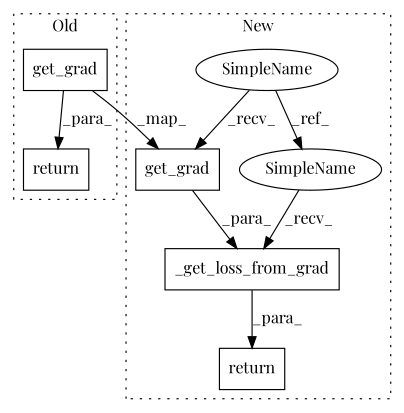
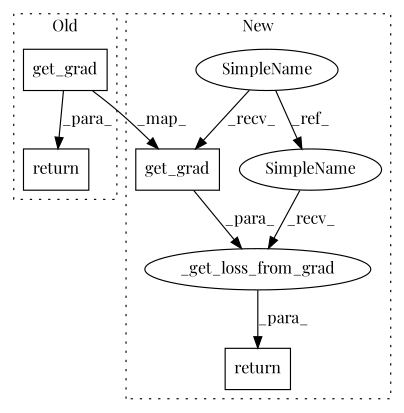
(252, 269) -> (258, 269)
